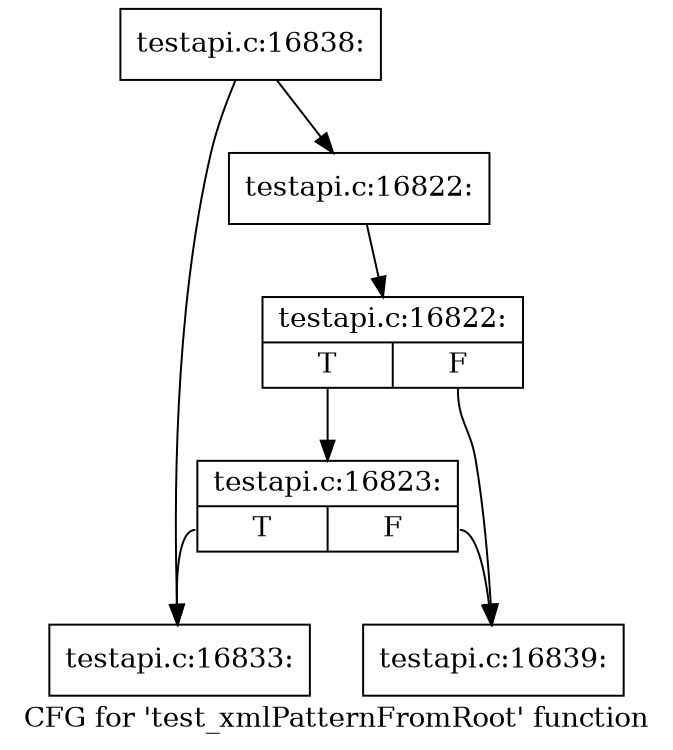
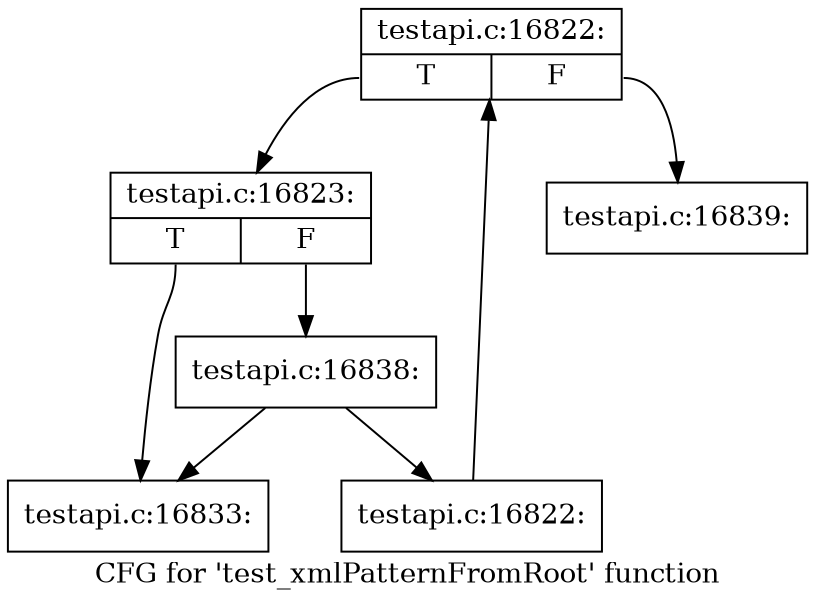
(482, 563) -> (306, 290)
